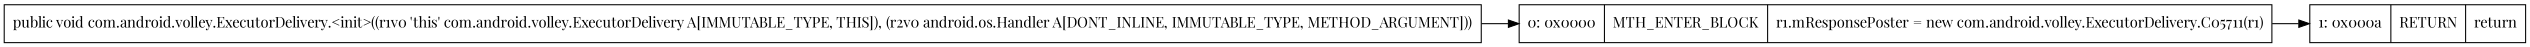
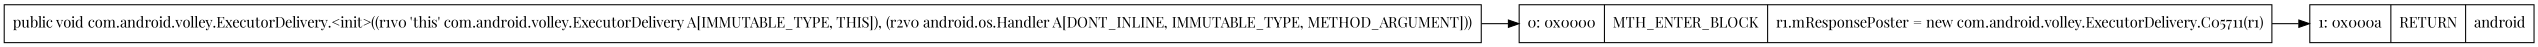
(2496, 23) -> (2500, 23)
